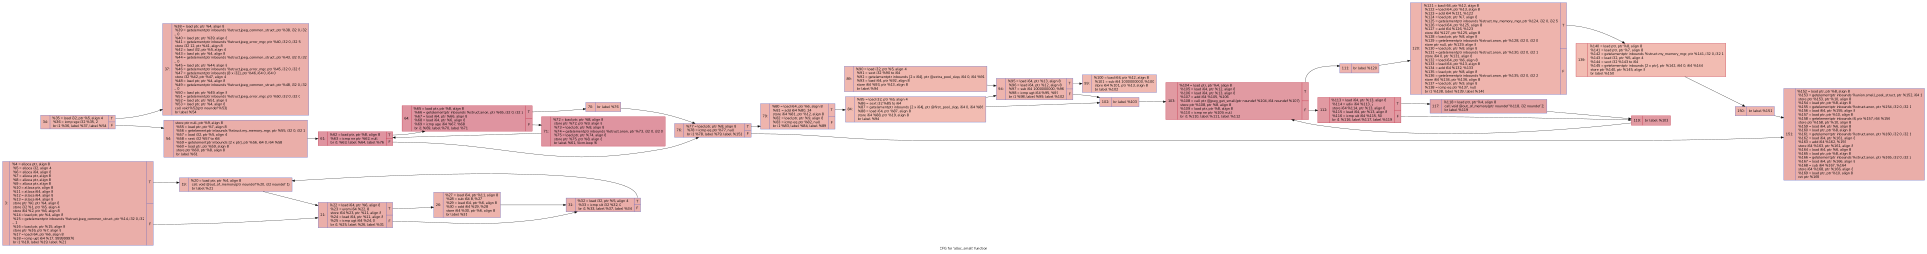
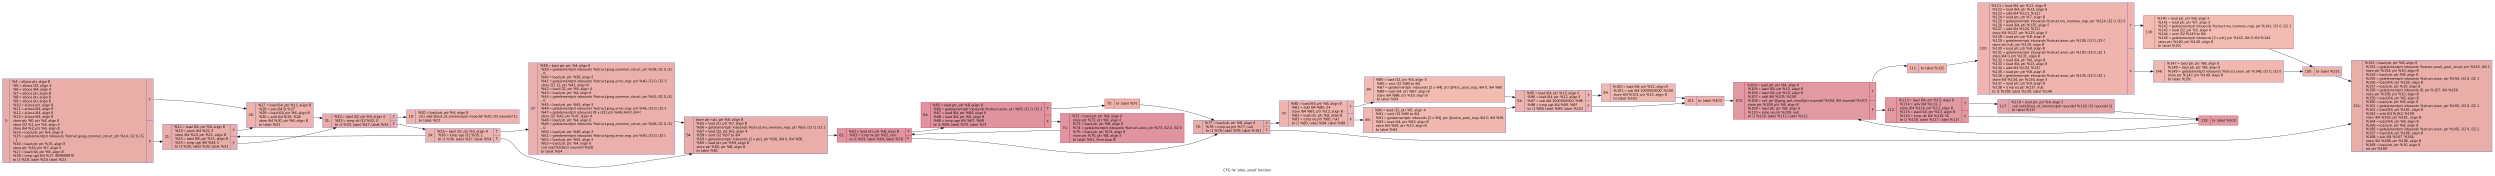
none -> (2218, 71)
(1042, 105) -> (1679, 98)
(603, 107) -> (1122, 104)
none -> (1357, 120)
none -> (678, 122)
none -> (410, 127)
(165, 182) -> (199, 102)
(289, 198) -> (333, 136)
